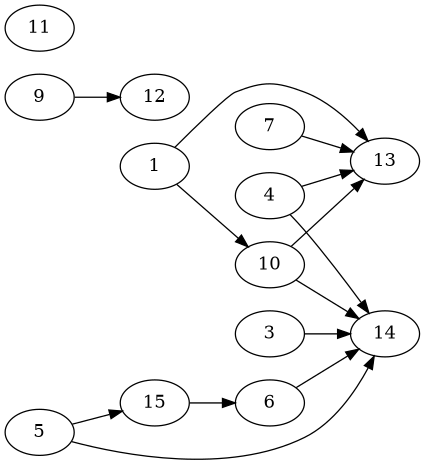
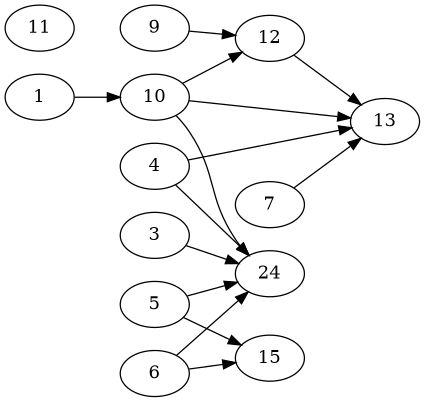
none -> (207, 71)
(263, 84) -> (322, 76)
(385, 334) -> (270, 274)
(206, 403) -> (206, 367)
